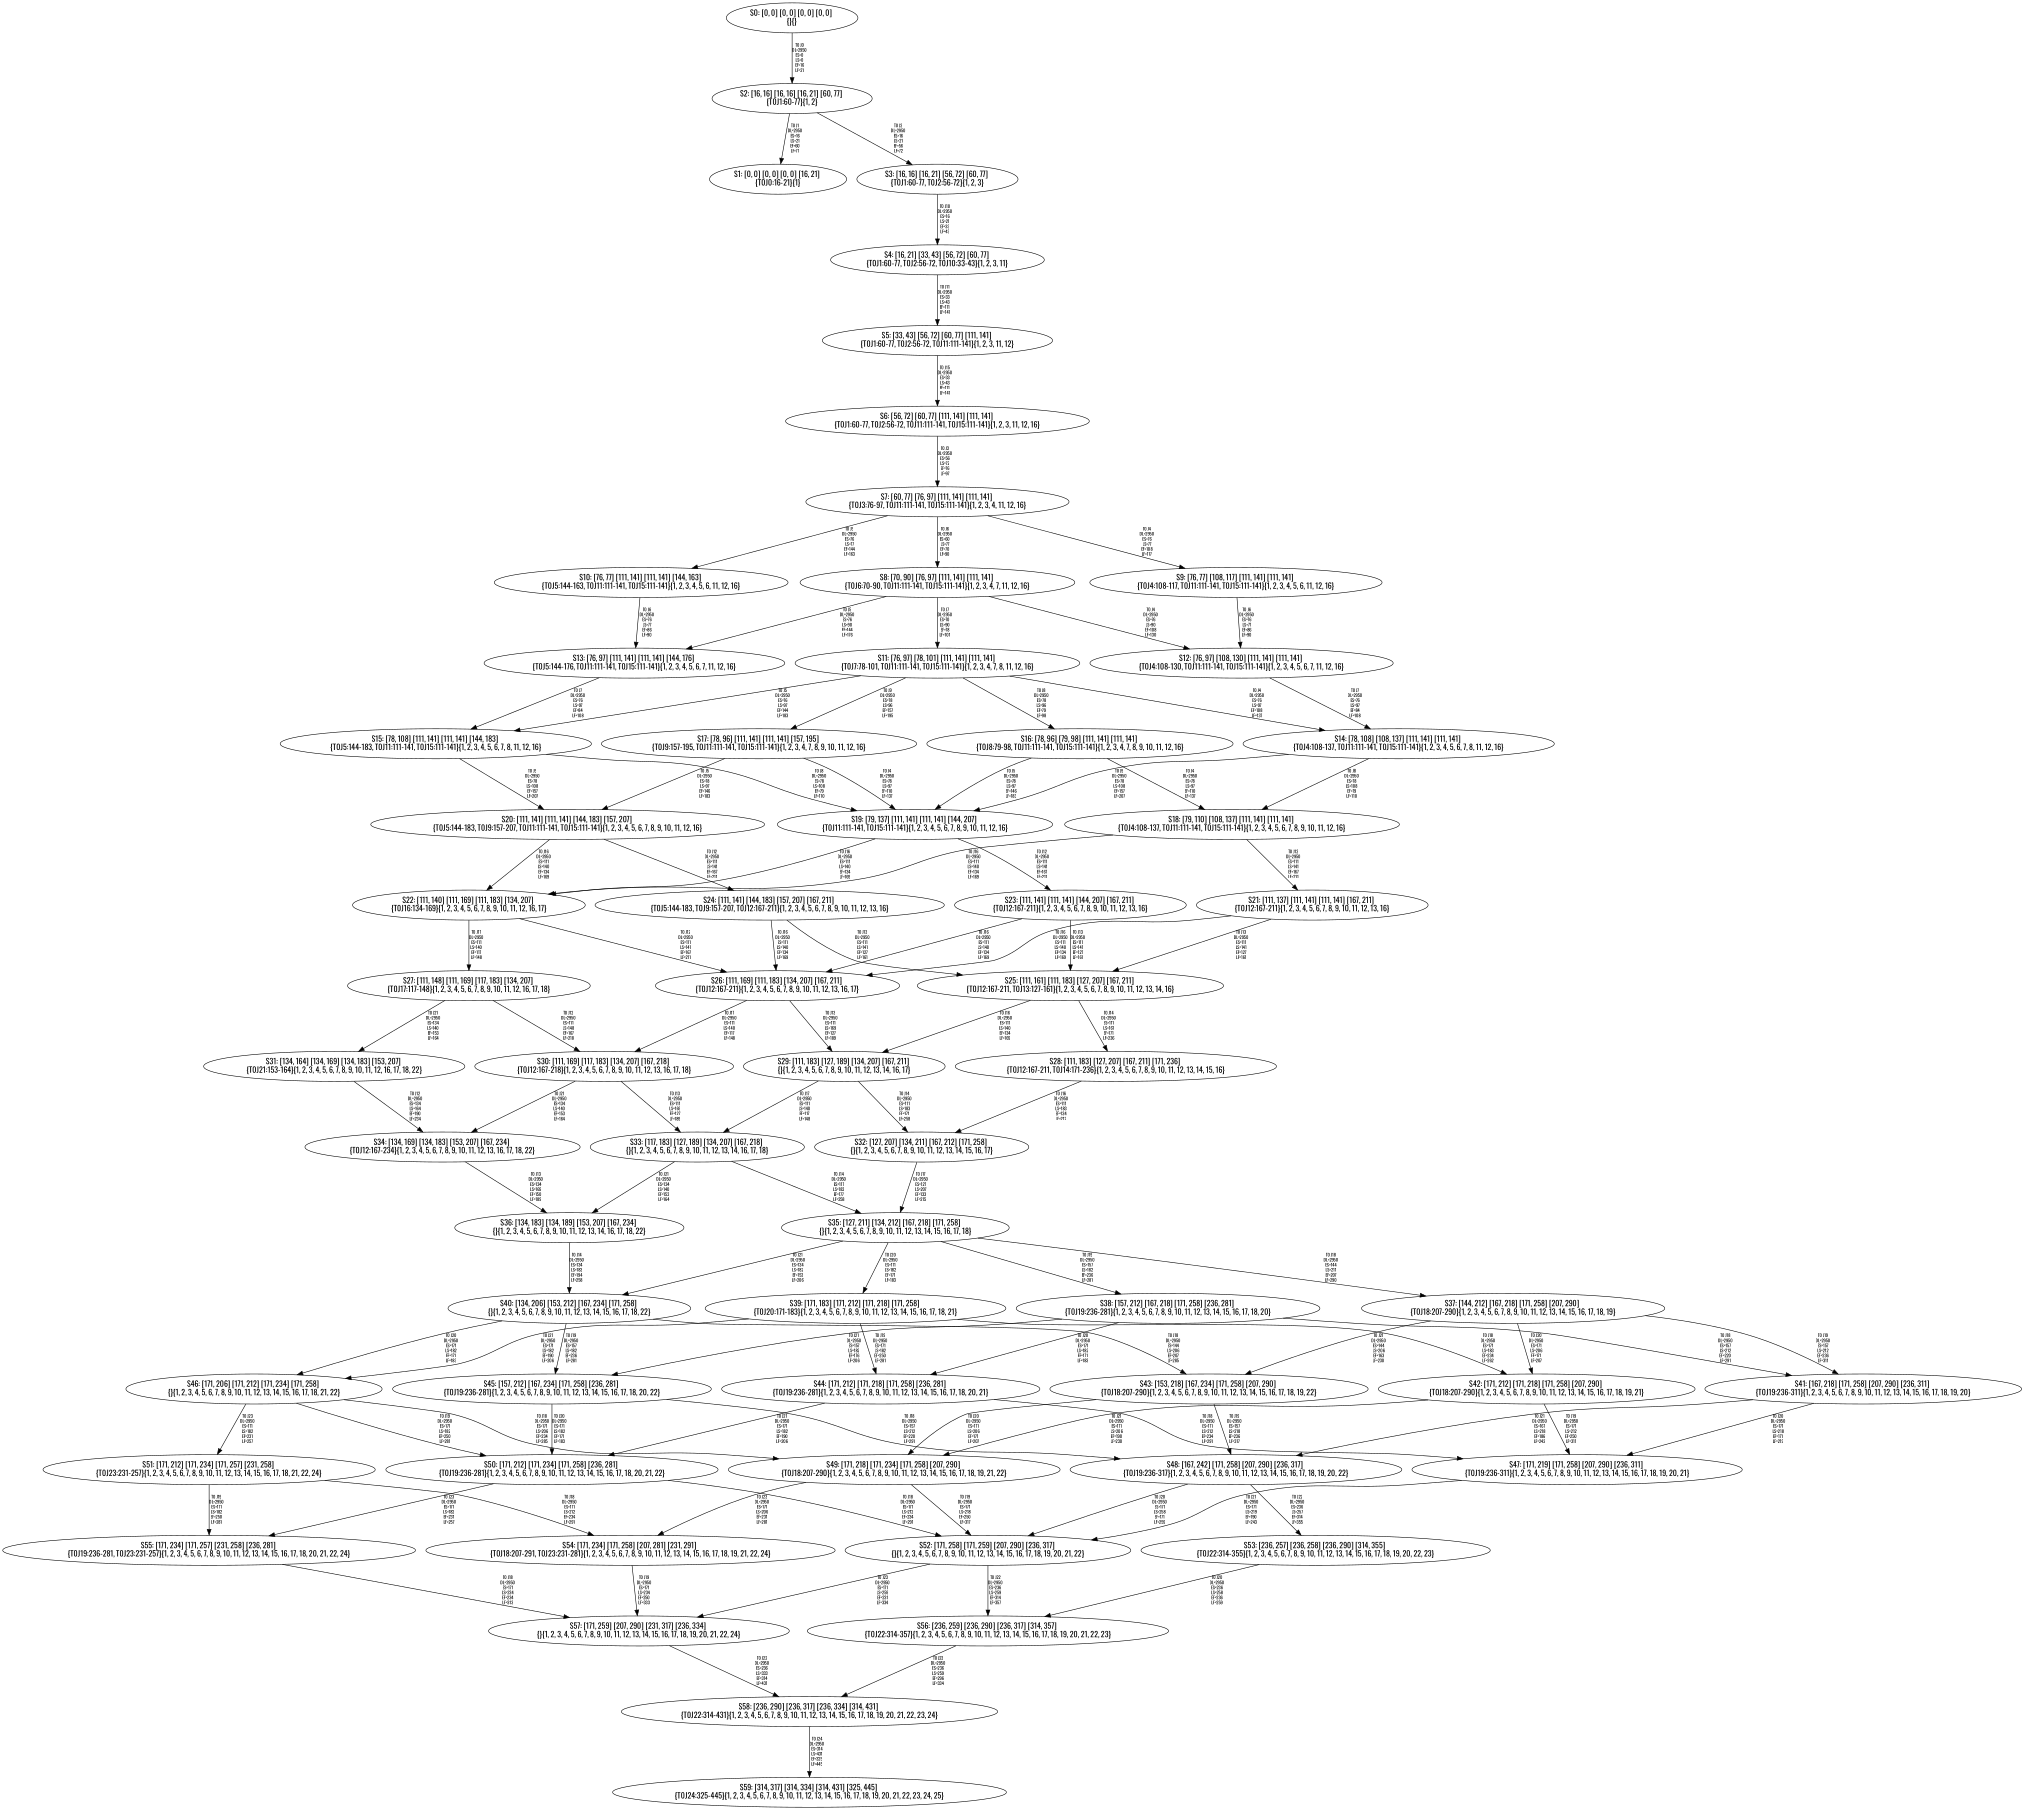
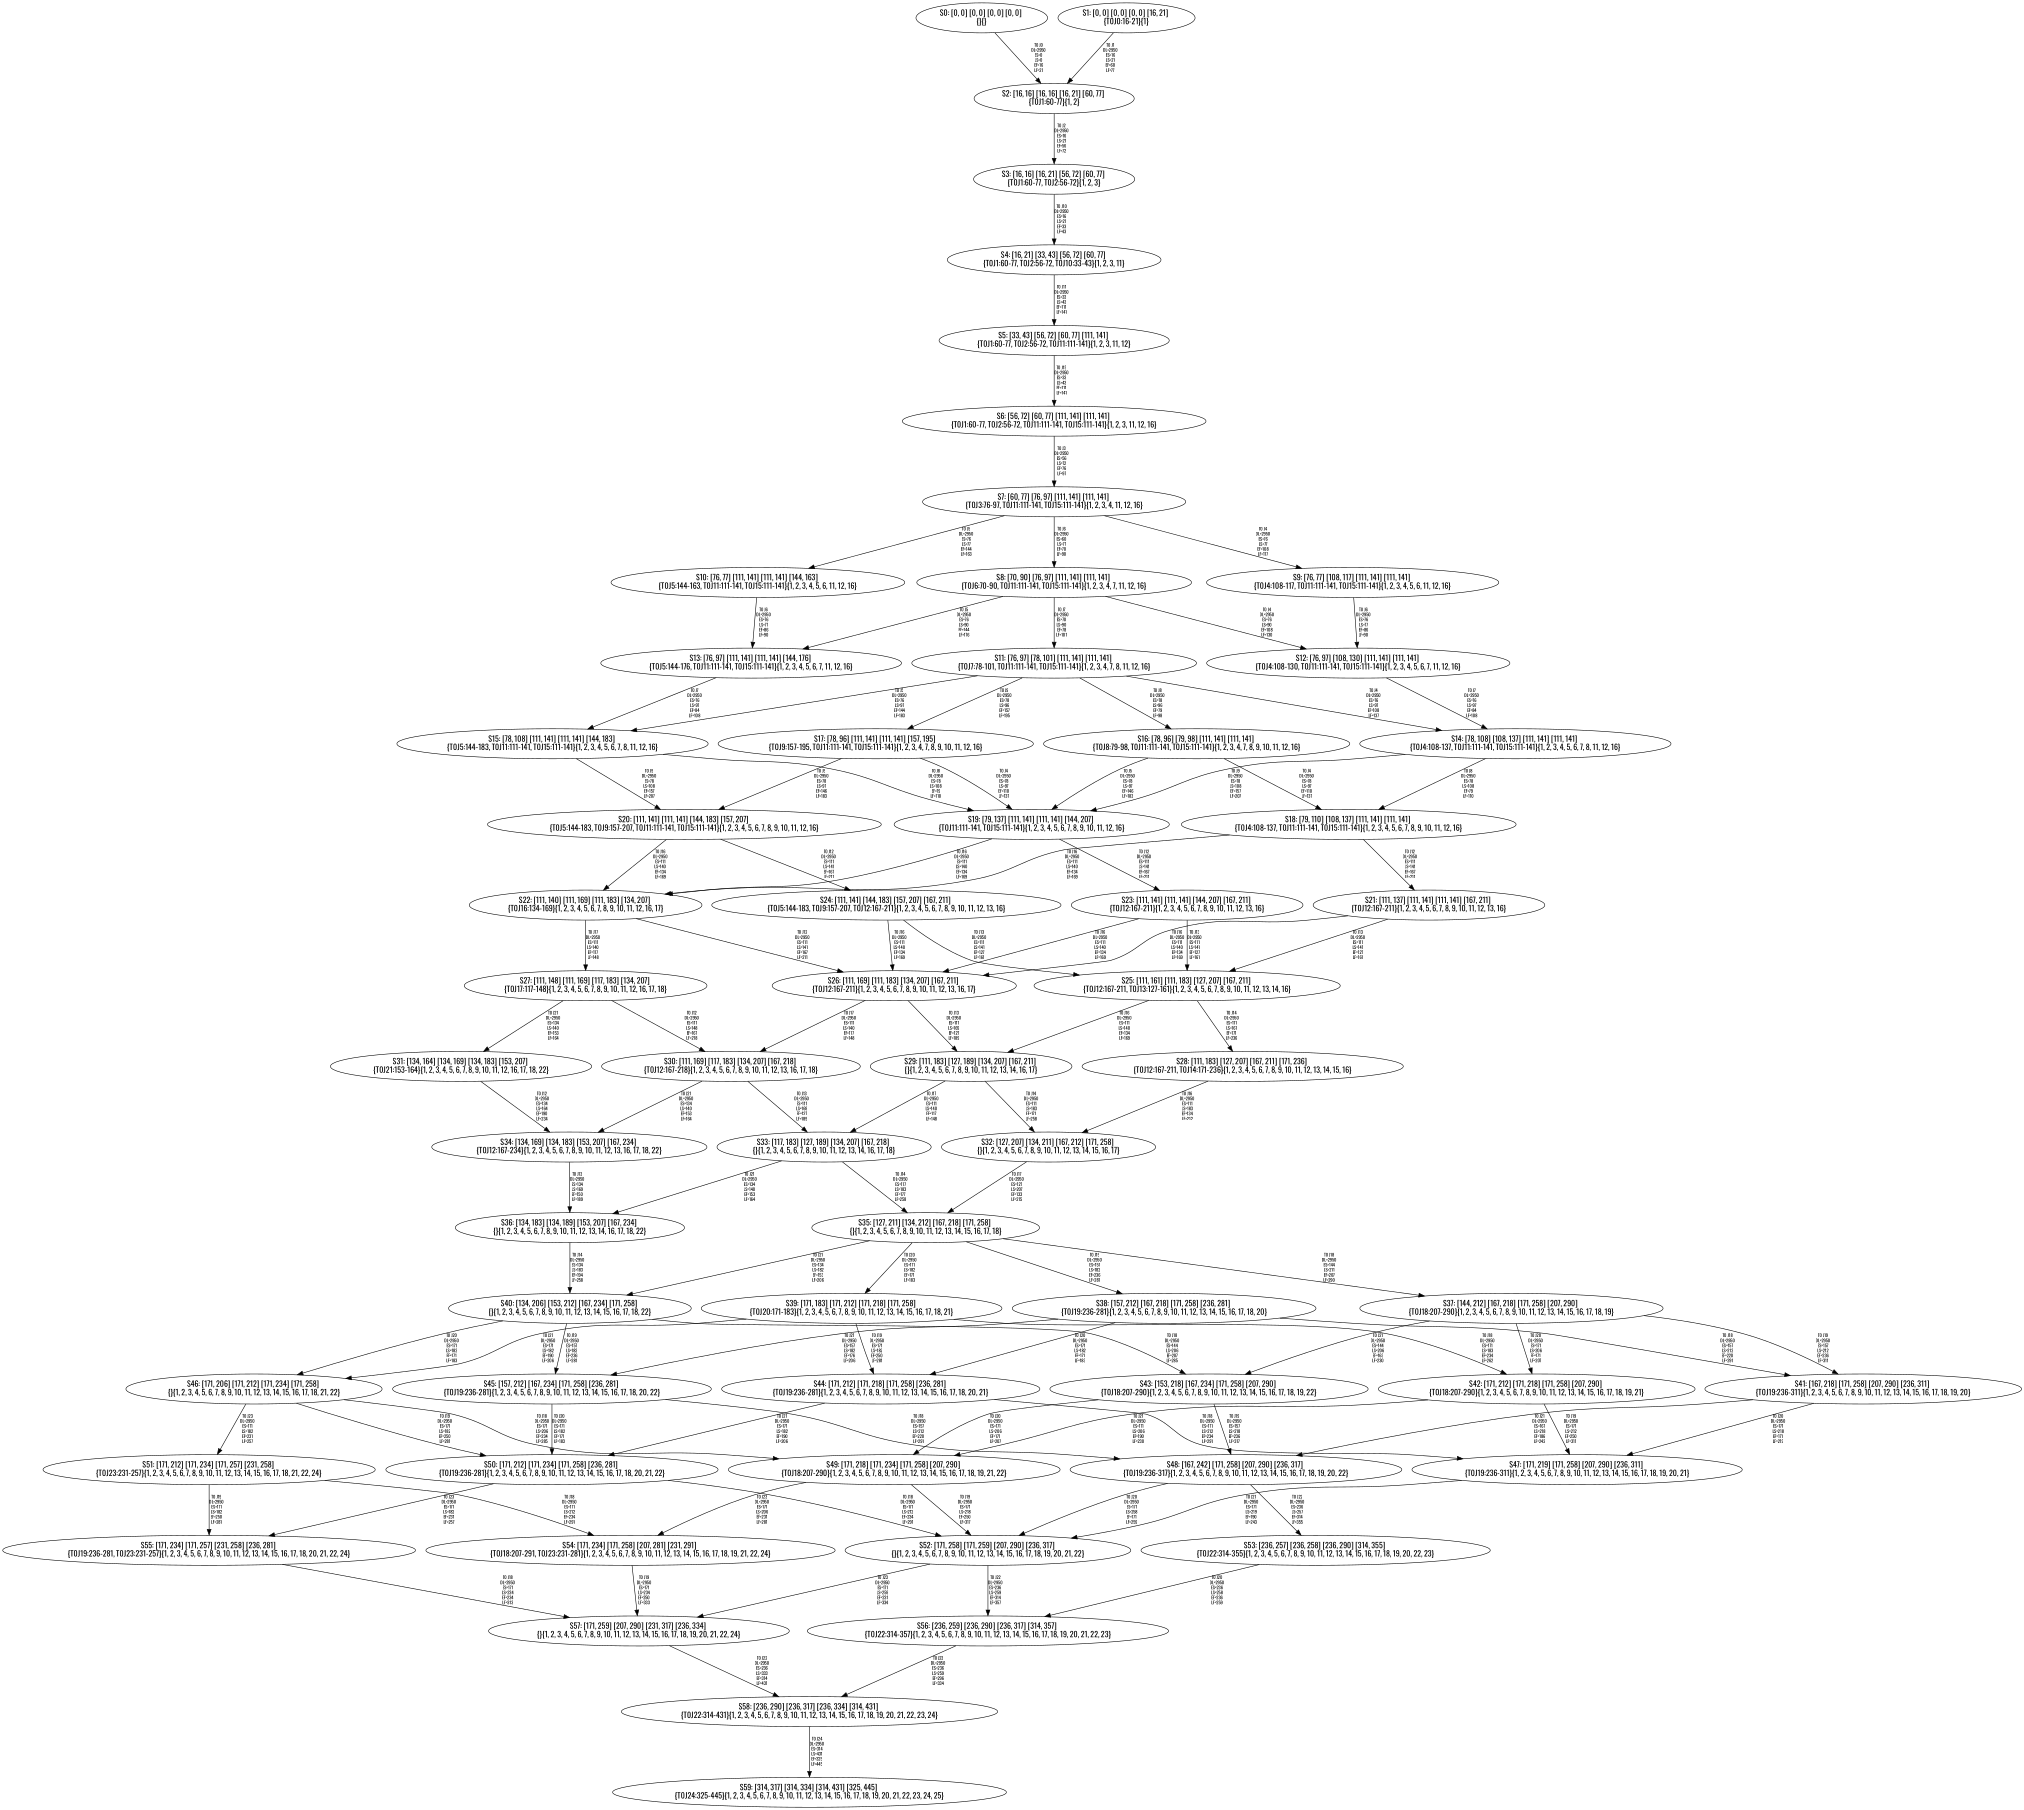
(786, 136) -> (1092, 56)
